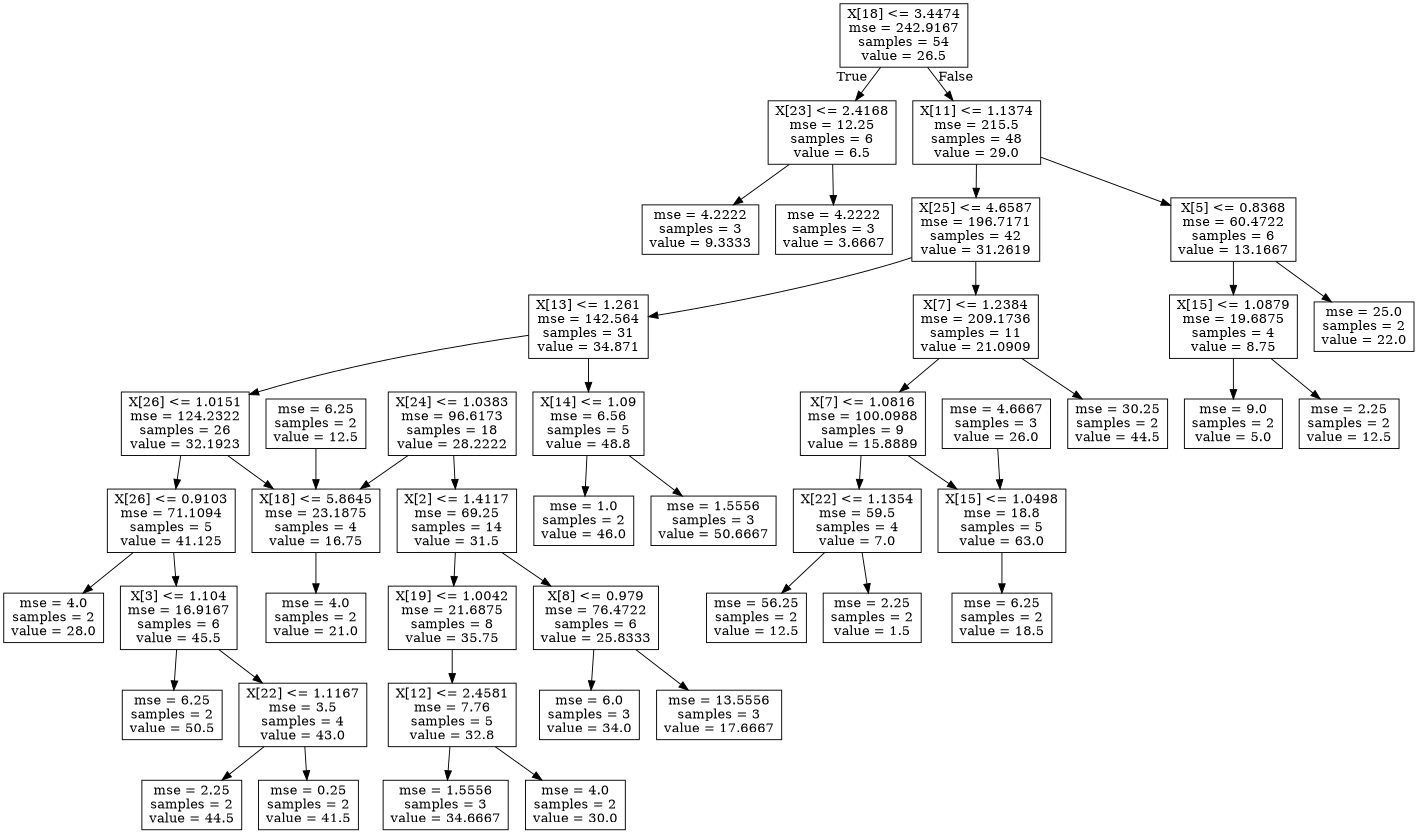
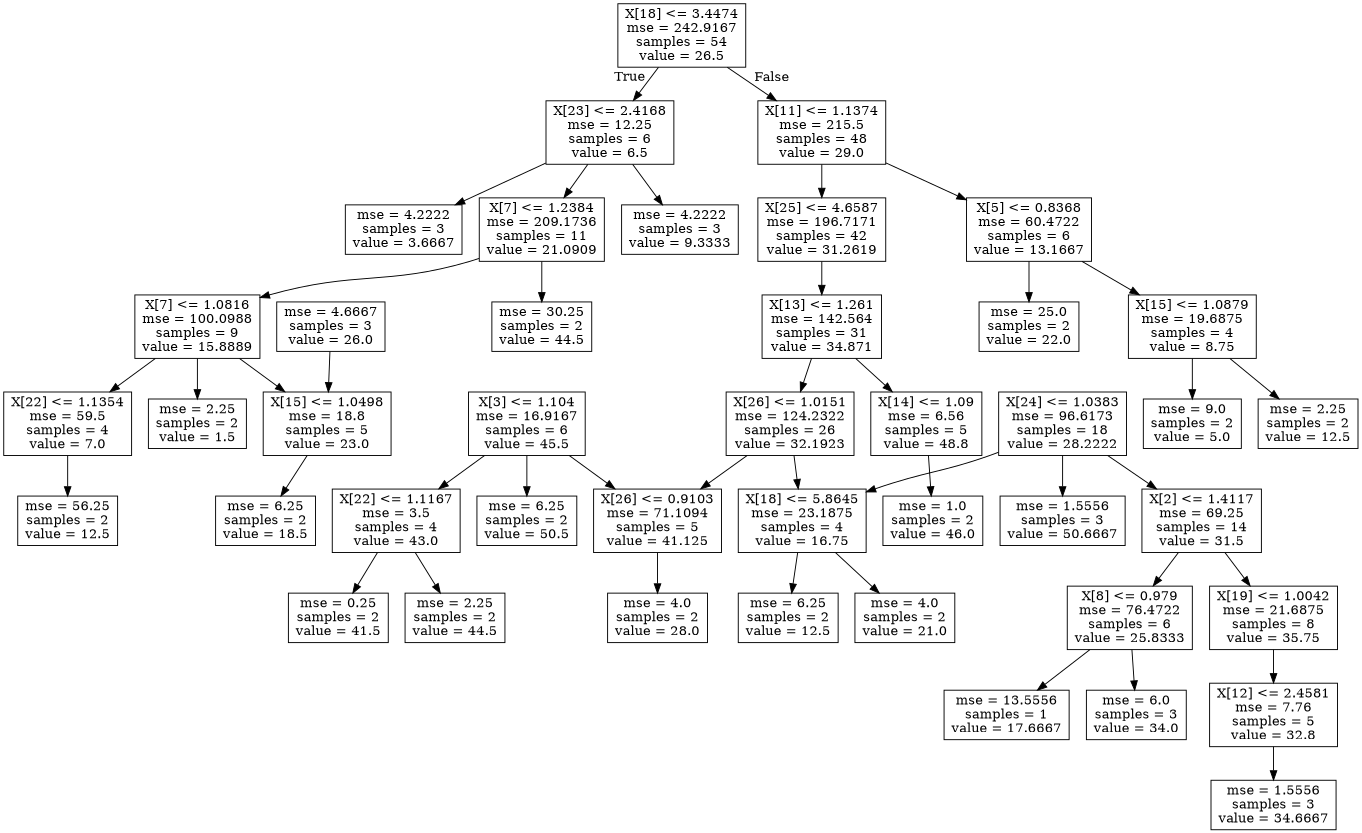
(976, 273) -> (579, 177)
(316, 464) -> (795, 568)
(652, 473) -> (1063, 471)
(1002, 521) -> (327, 424)
(175, 565) -> (588, 469)
(865, 568) -> (197, 374)
(719, 715) -> (1007, 715)
(575, 805) -> none
